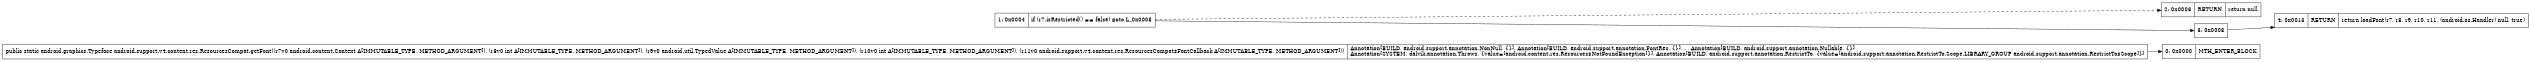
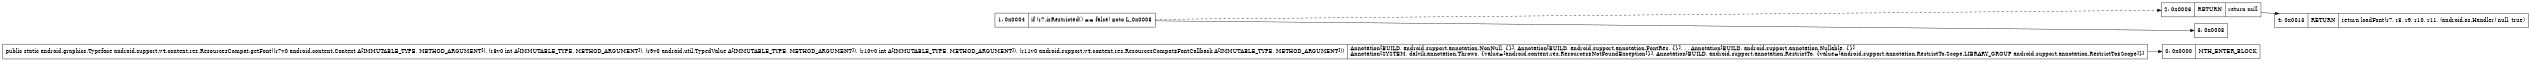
(2249, 29) -> (2268, 13)
